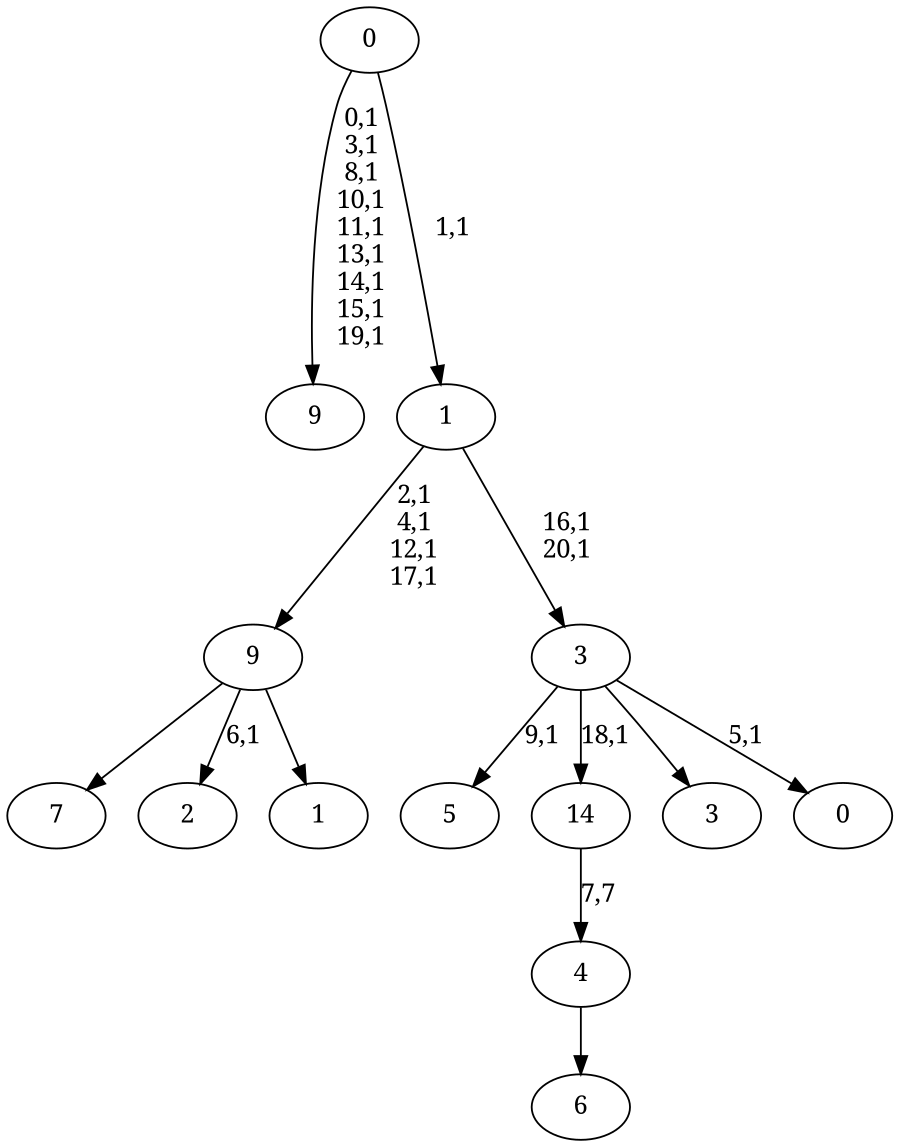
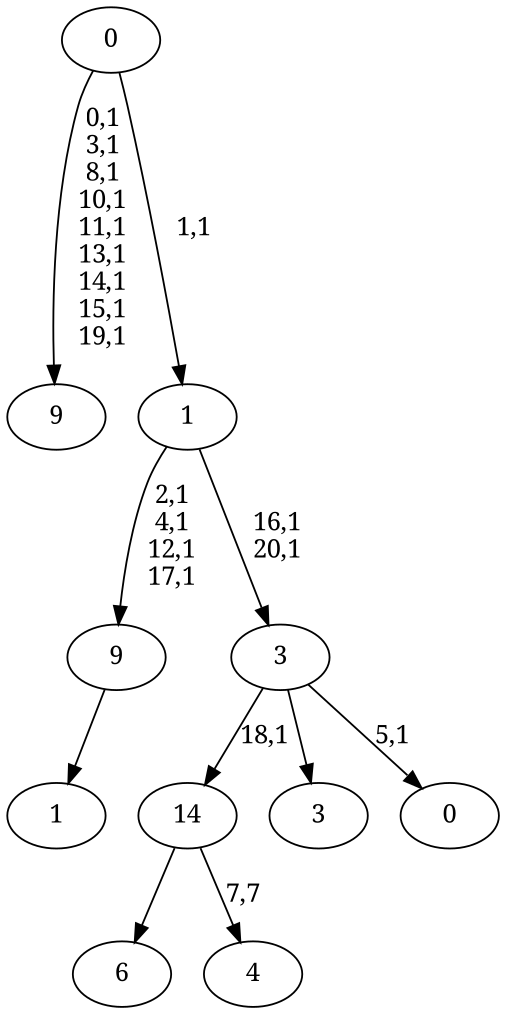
(56, 816) -> none
(188, 816) -> none
(450, 816) -> none
(581, 1032) -> (158, 887)
